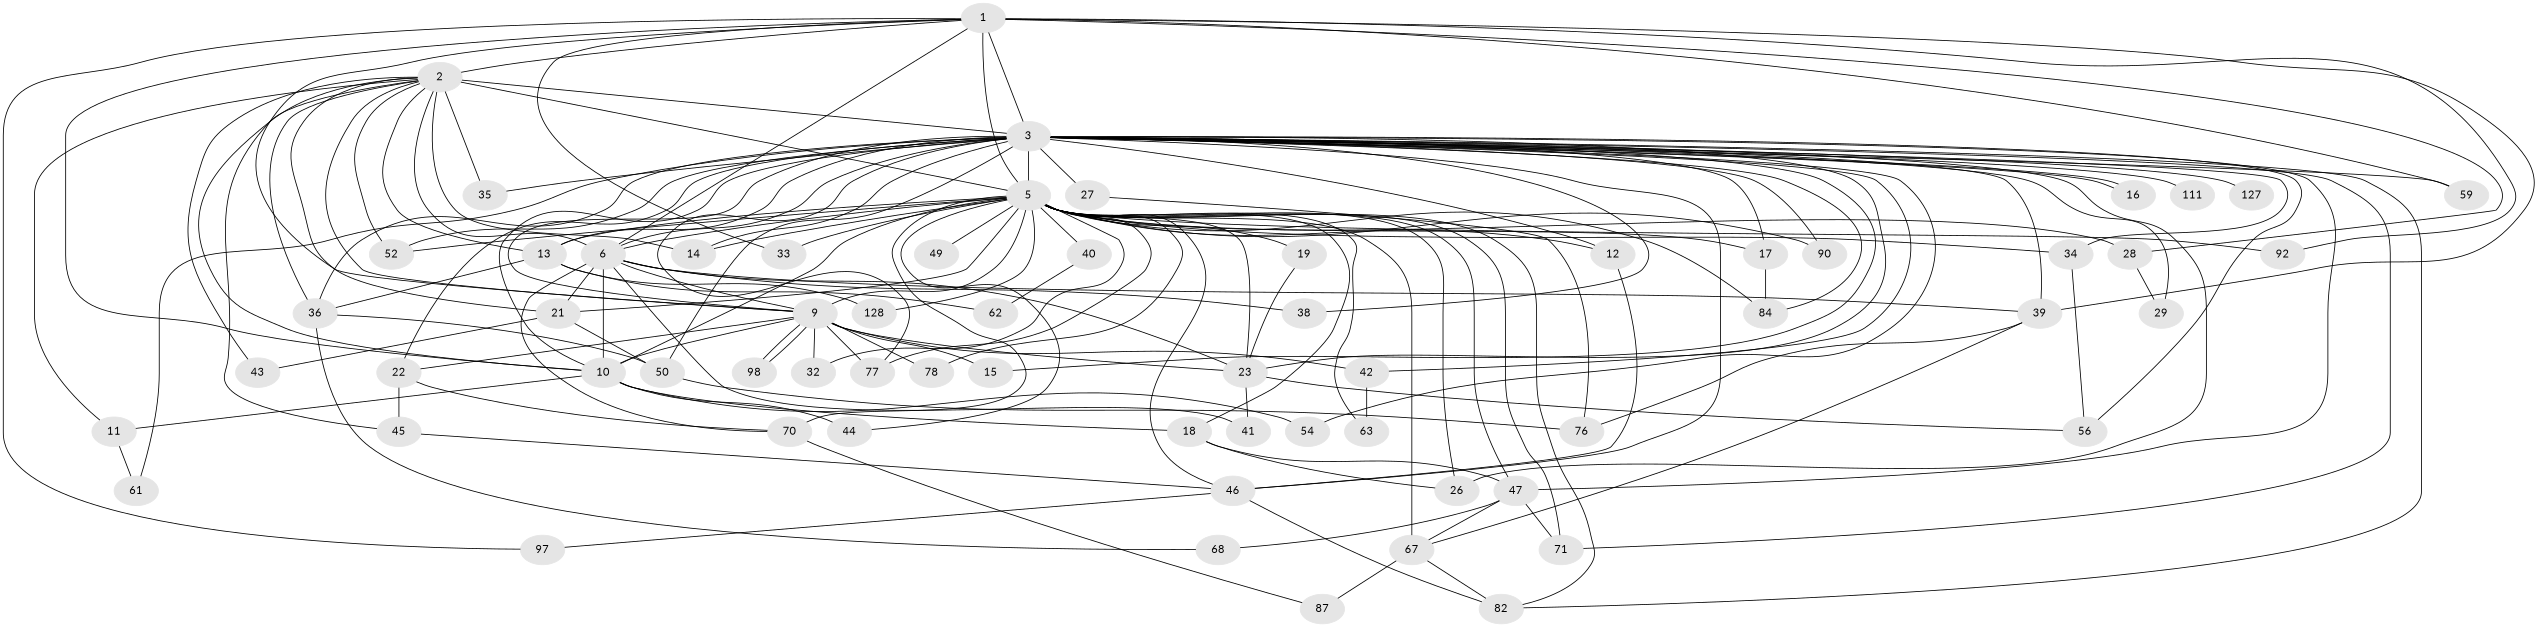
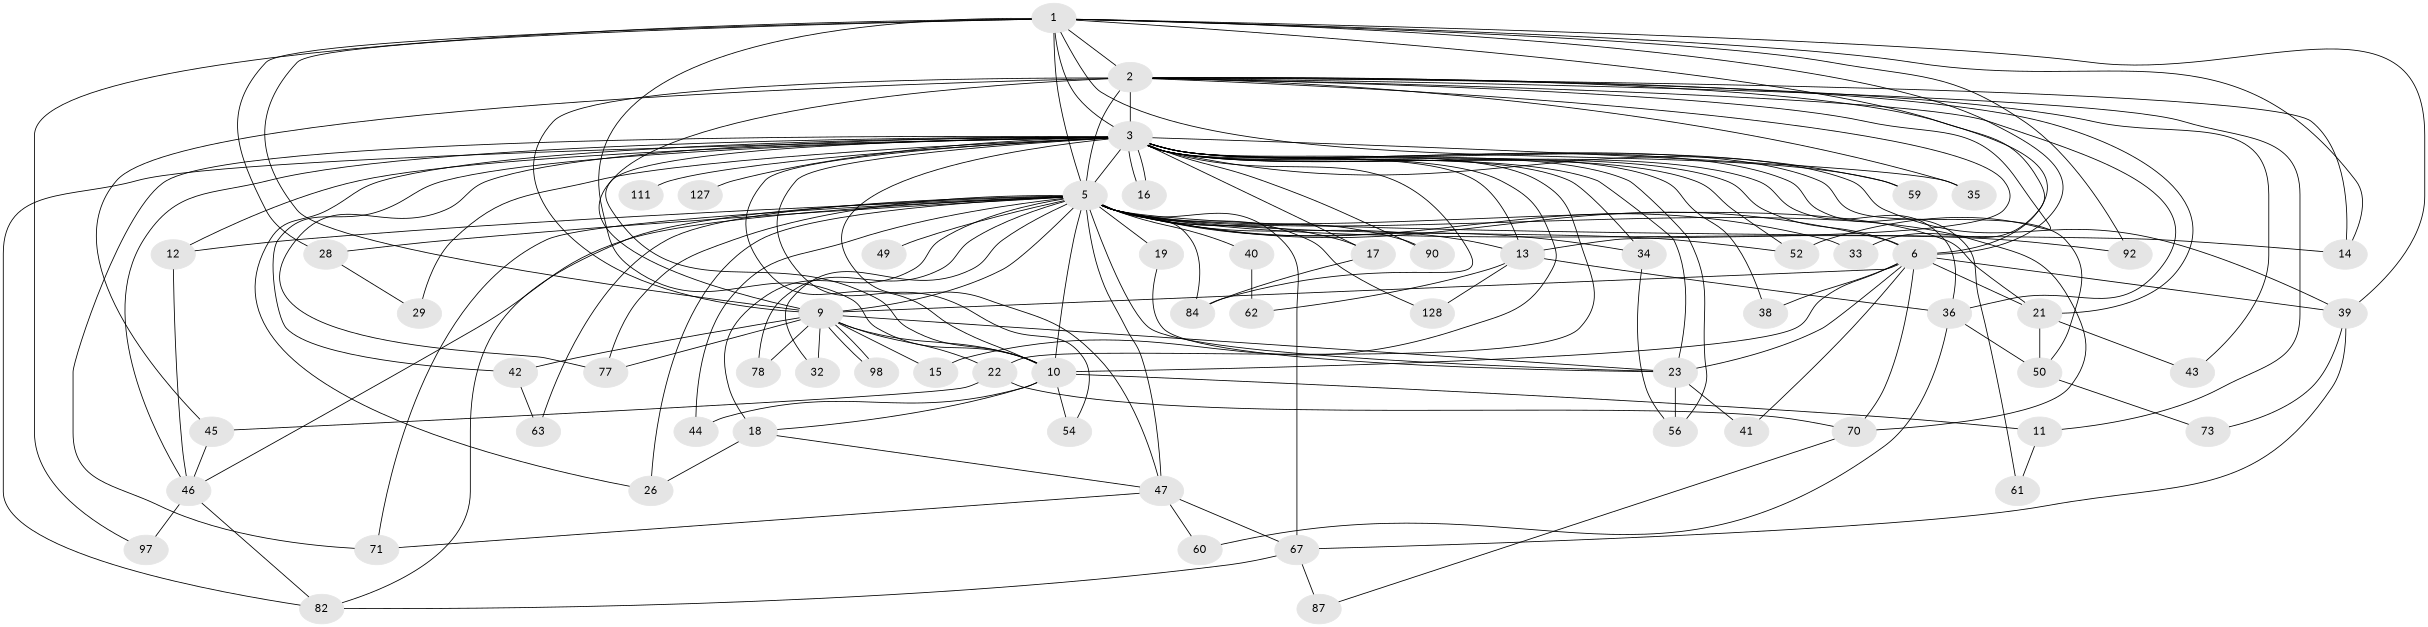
(1088, 195) -> none
(870, 199) -> (1765, 48)
(1582, 432) -> (2208, 432)
(1218, 550) -> (1200, 550)
